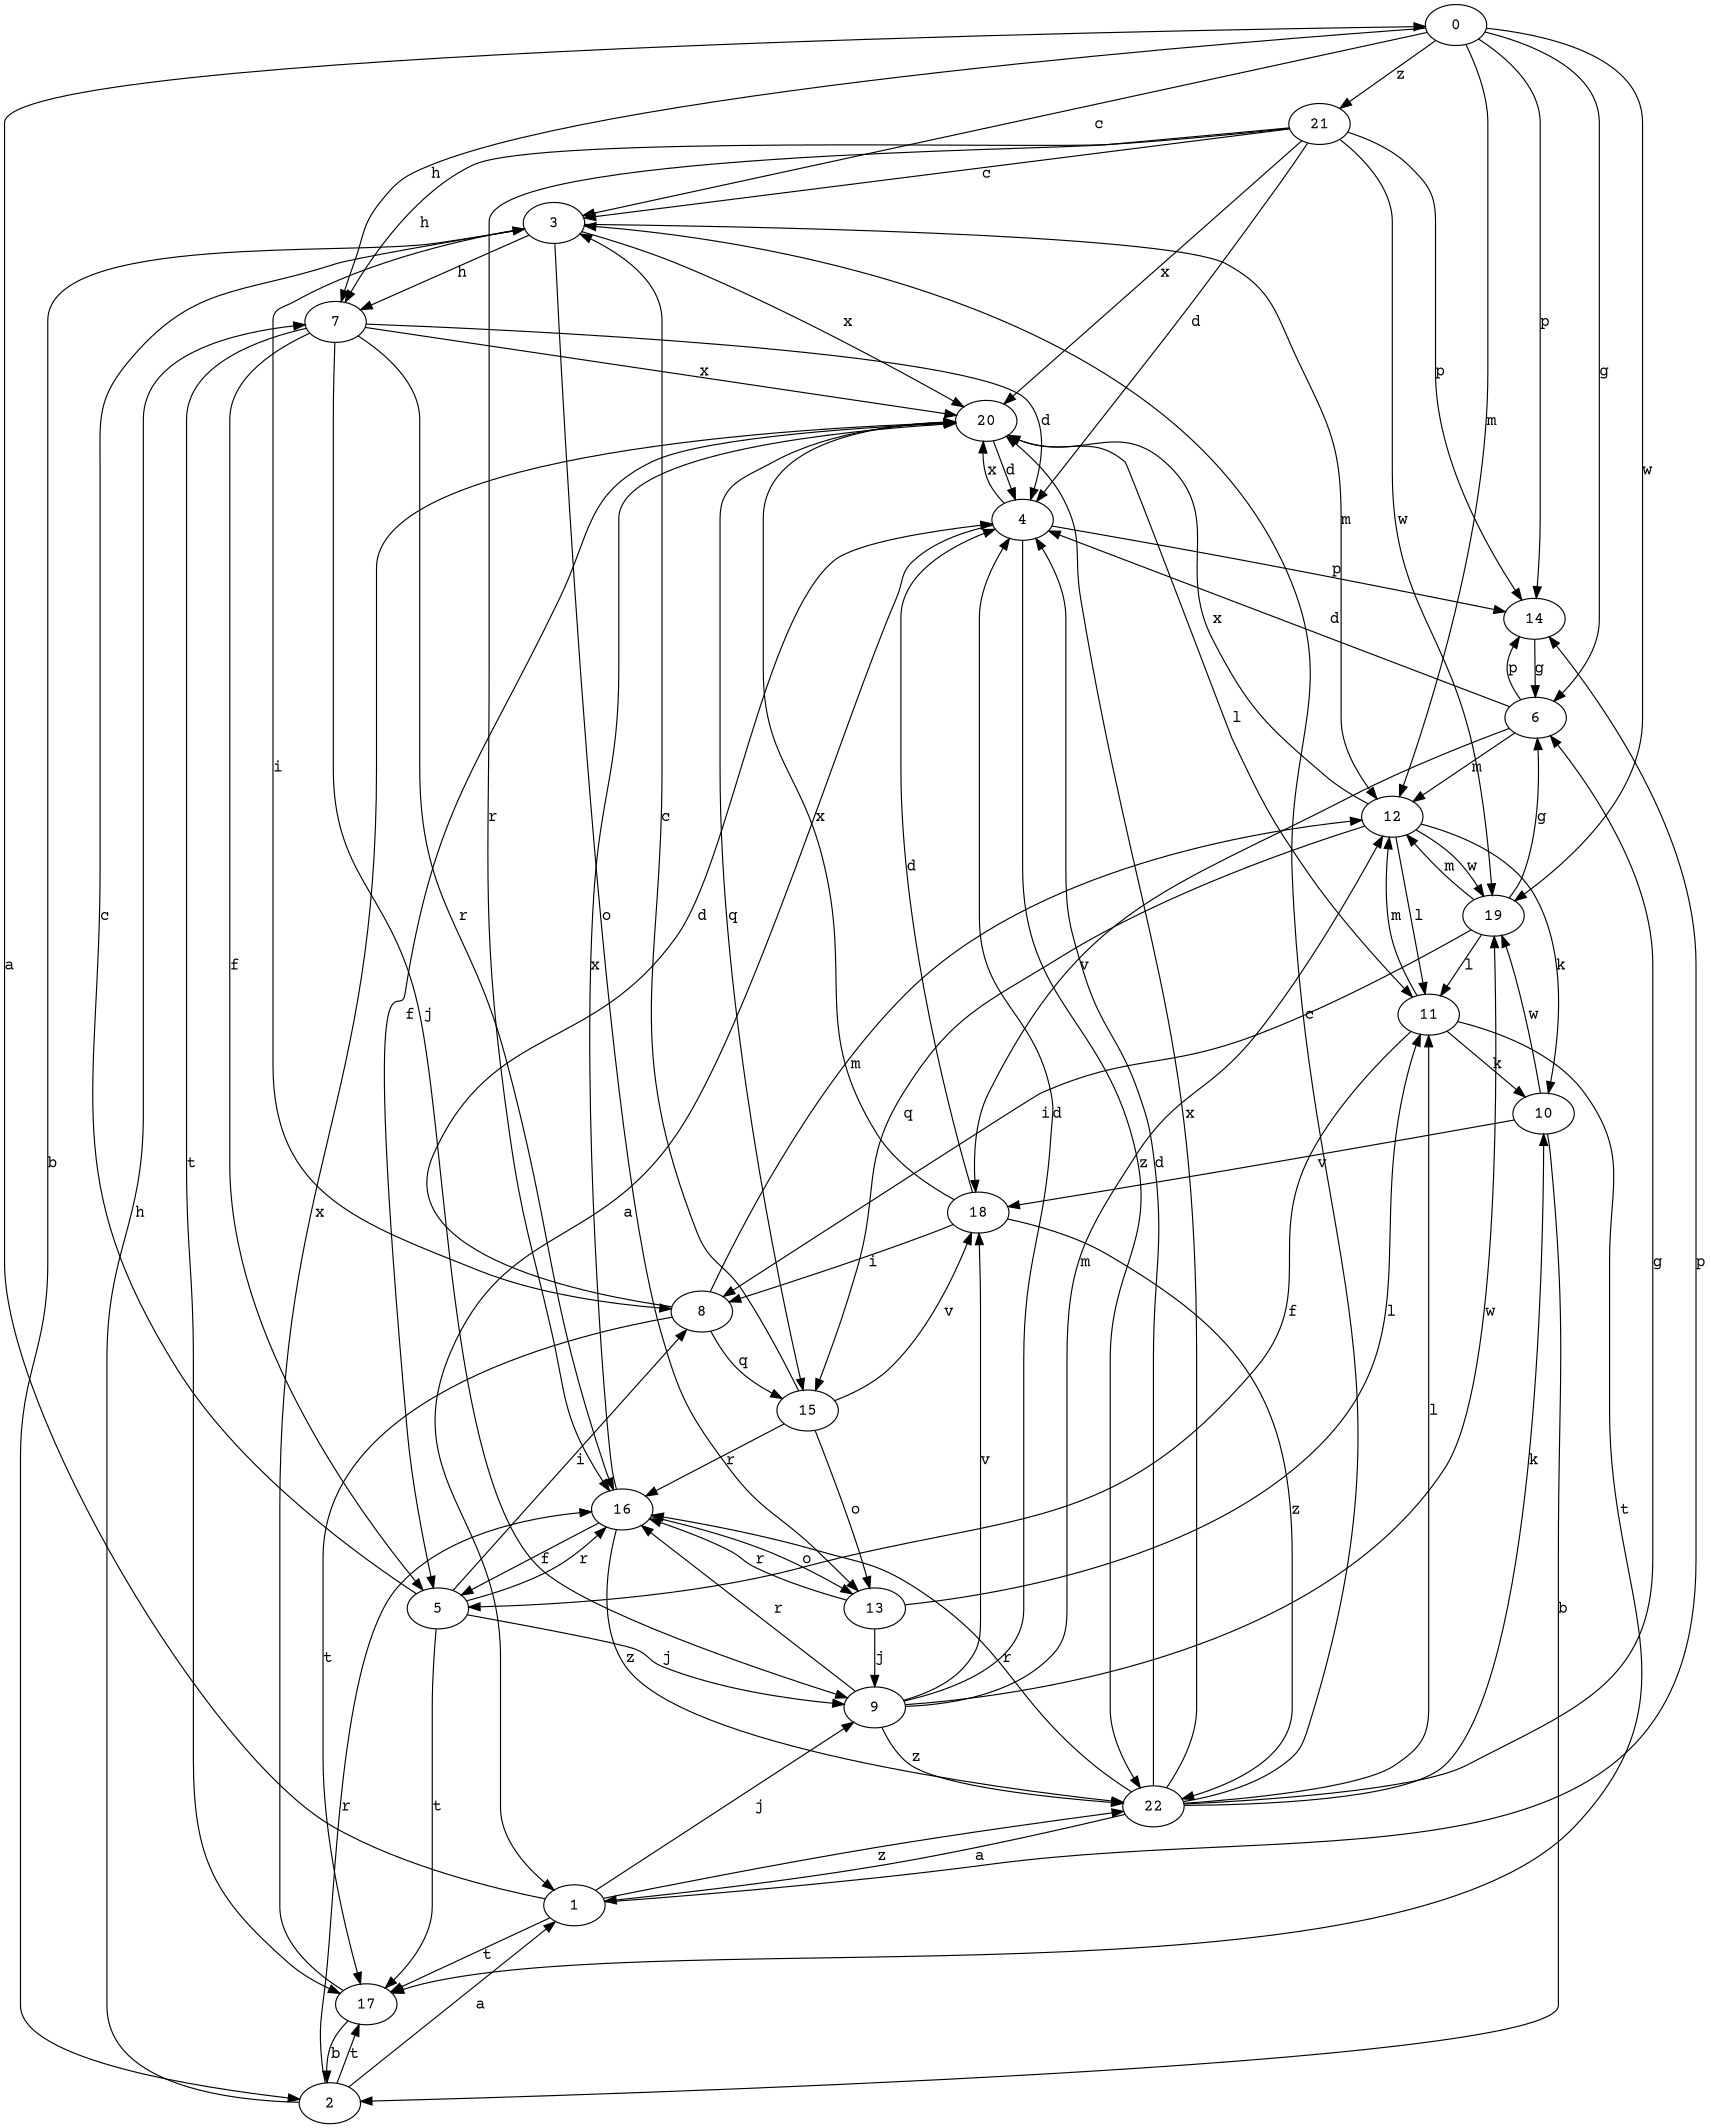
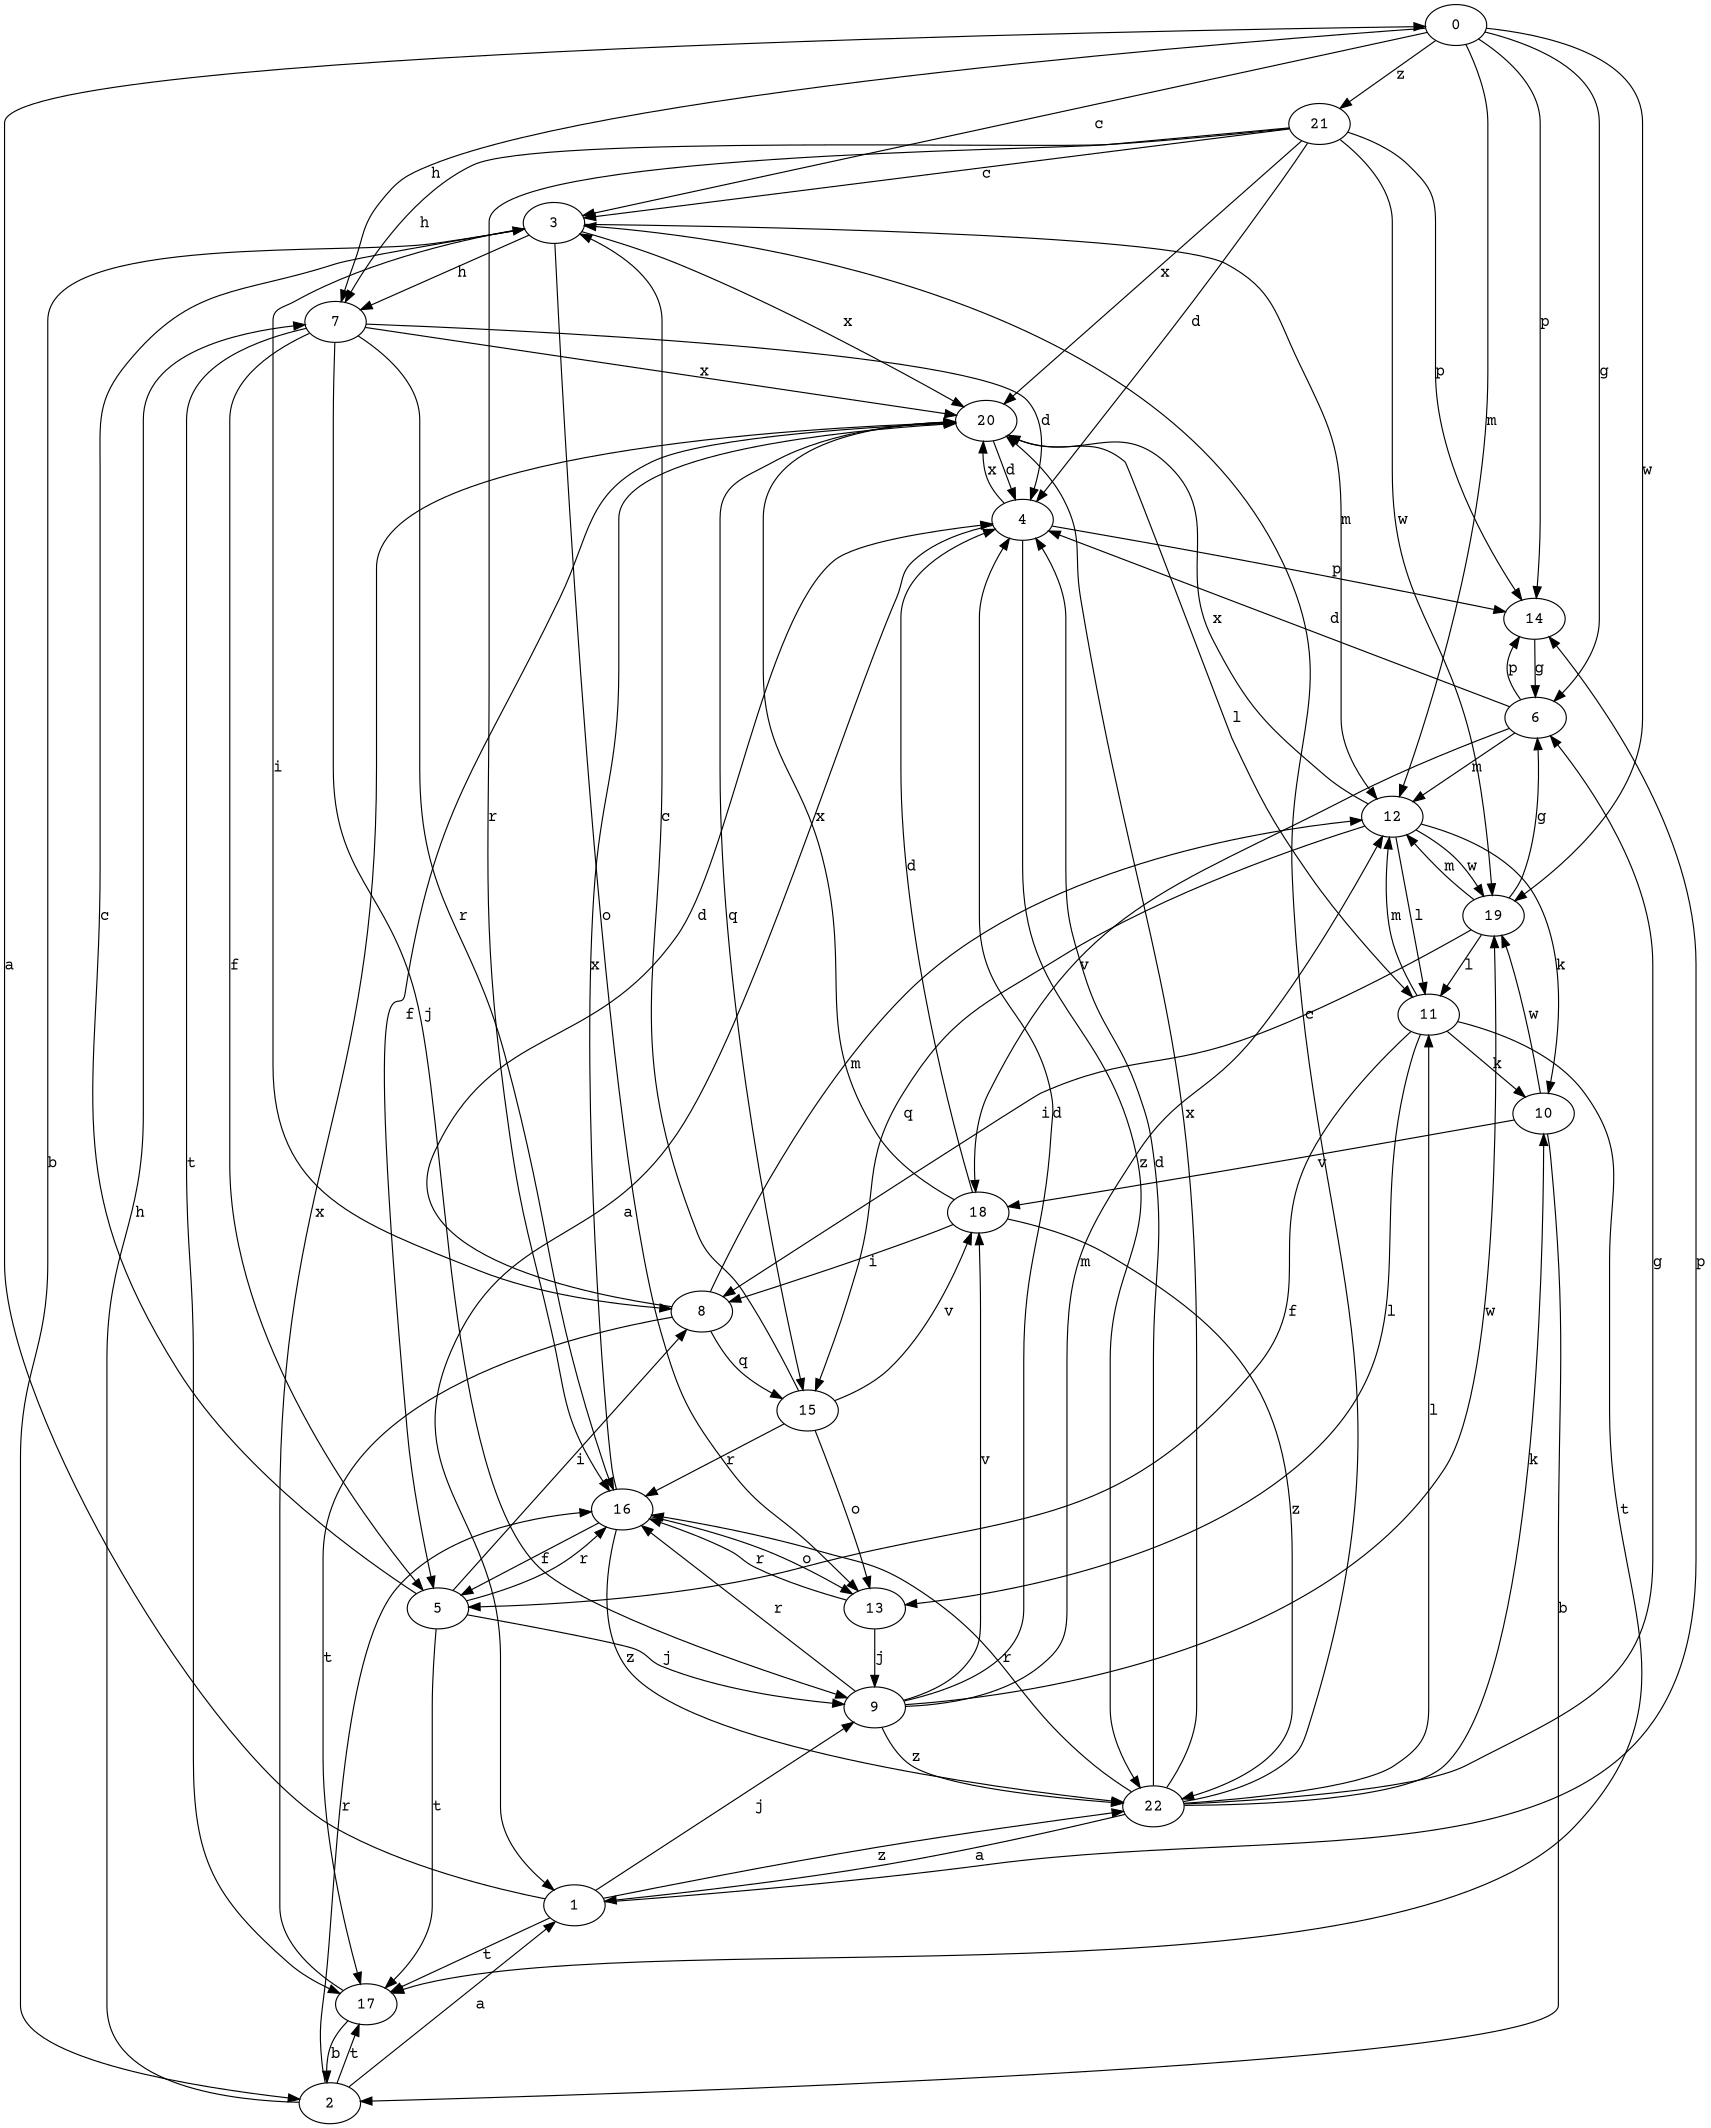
(1308, 1455) -> (1316, 1447)
